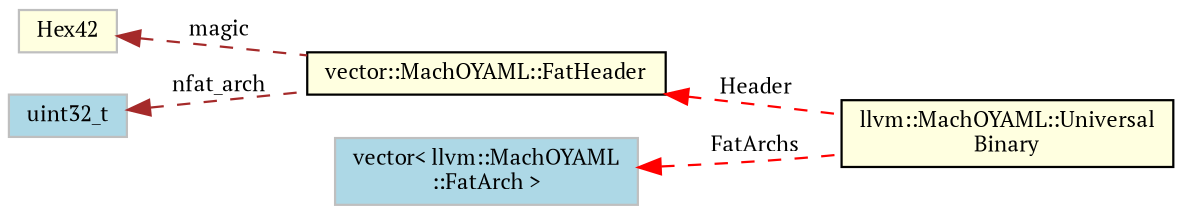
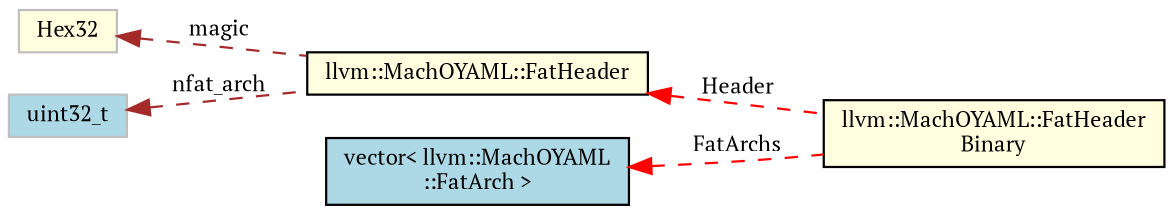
(68, 31) -> (68, 31)
(486, 73) -> (478, 73)
(1007, 134) -> (994, 134)
(486, 171) -> (478, 171)
